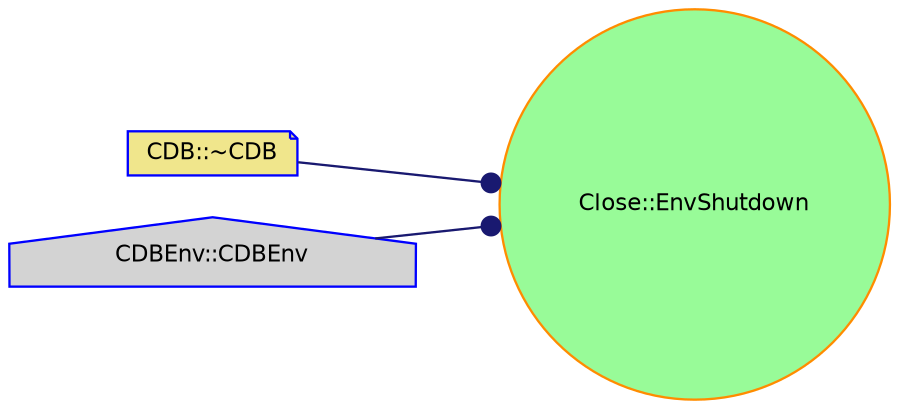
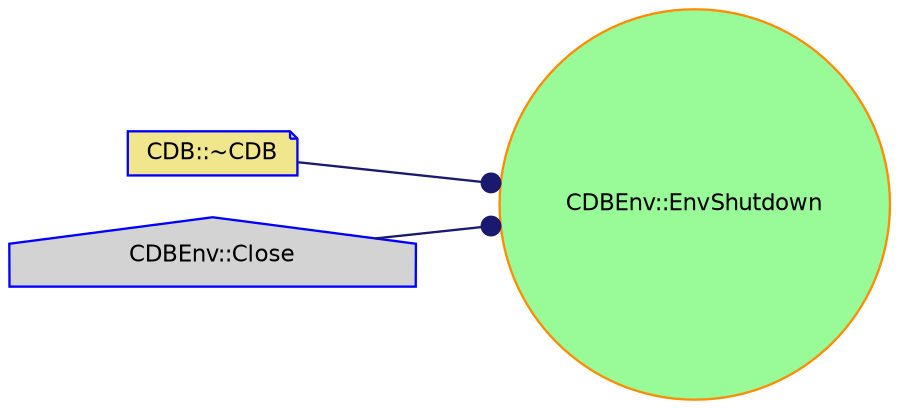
(695, 204) -> (695, 204)
(213, 256) -> (213, 256)
